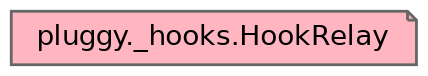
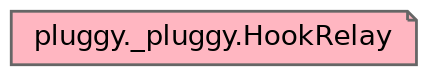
(214, 38) -> (214, 38)
